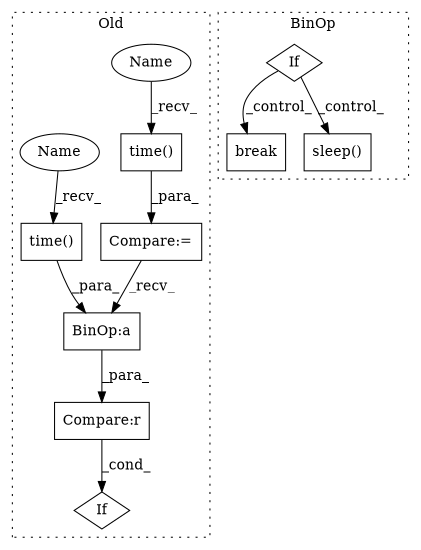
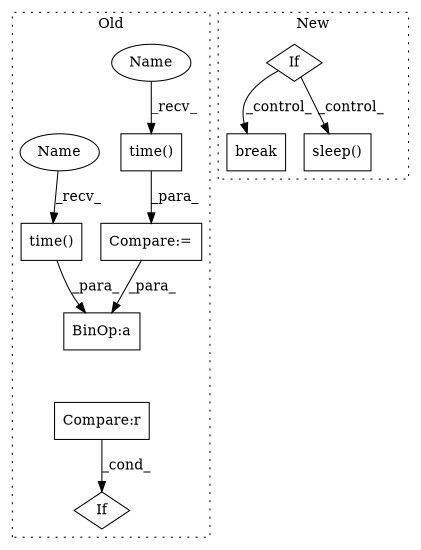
(313, 24) -> (313, 24)
(152, 287) -> (152, 287)
(102, 371) -> none
